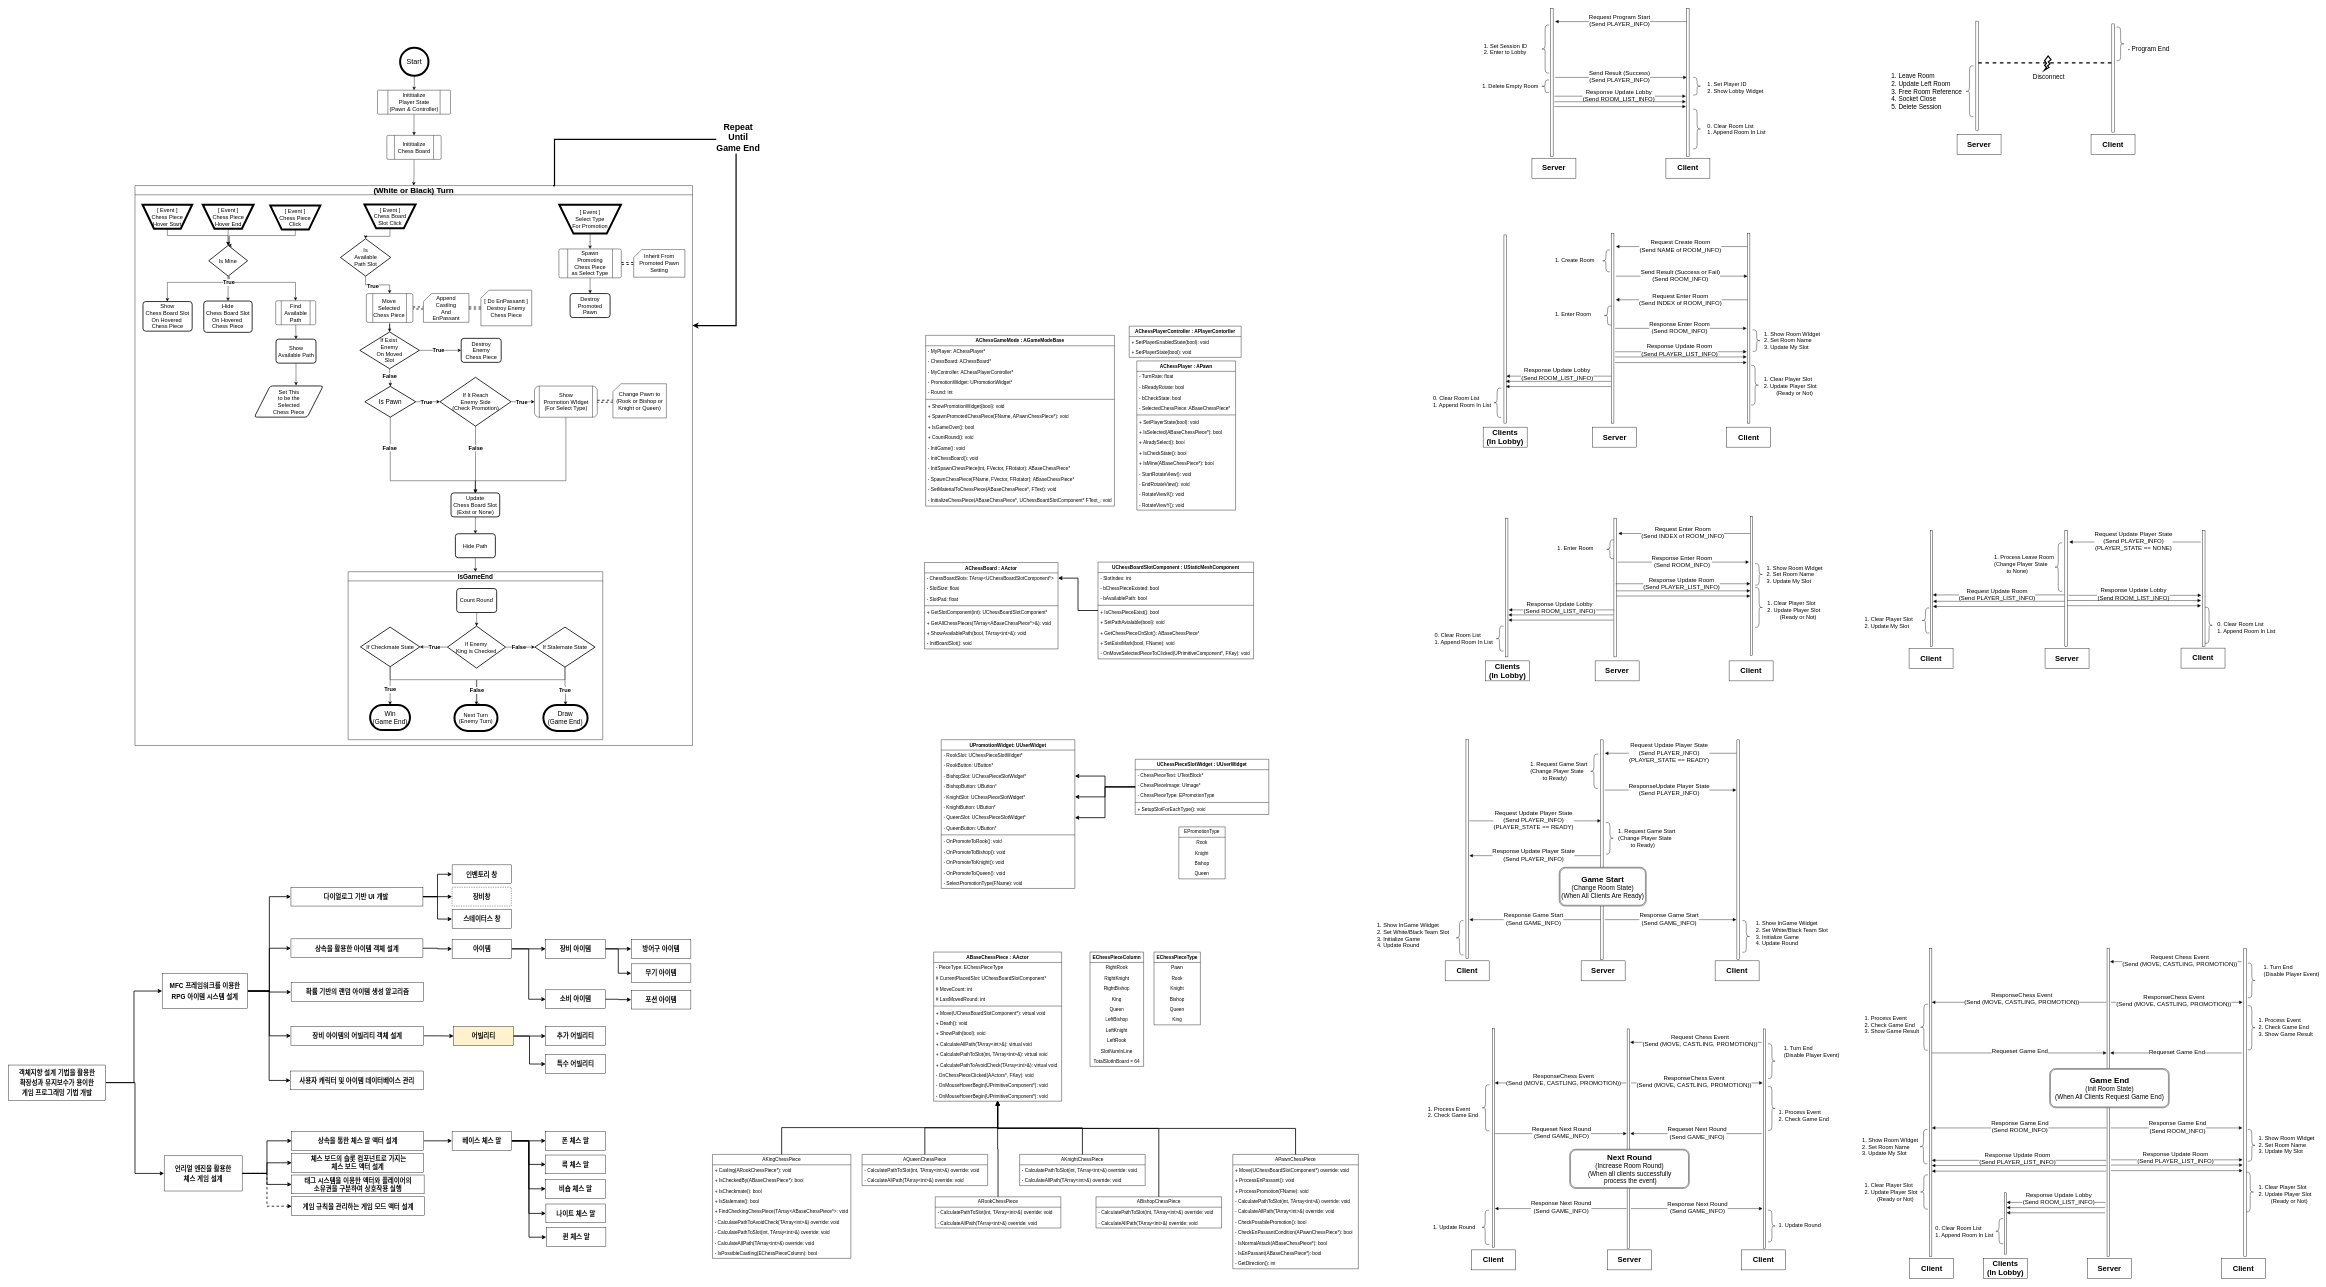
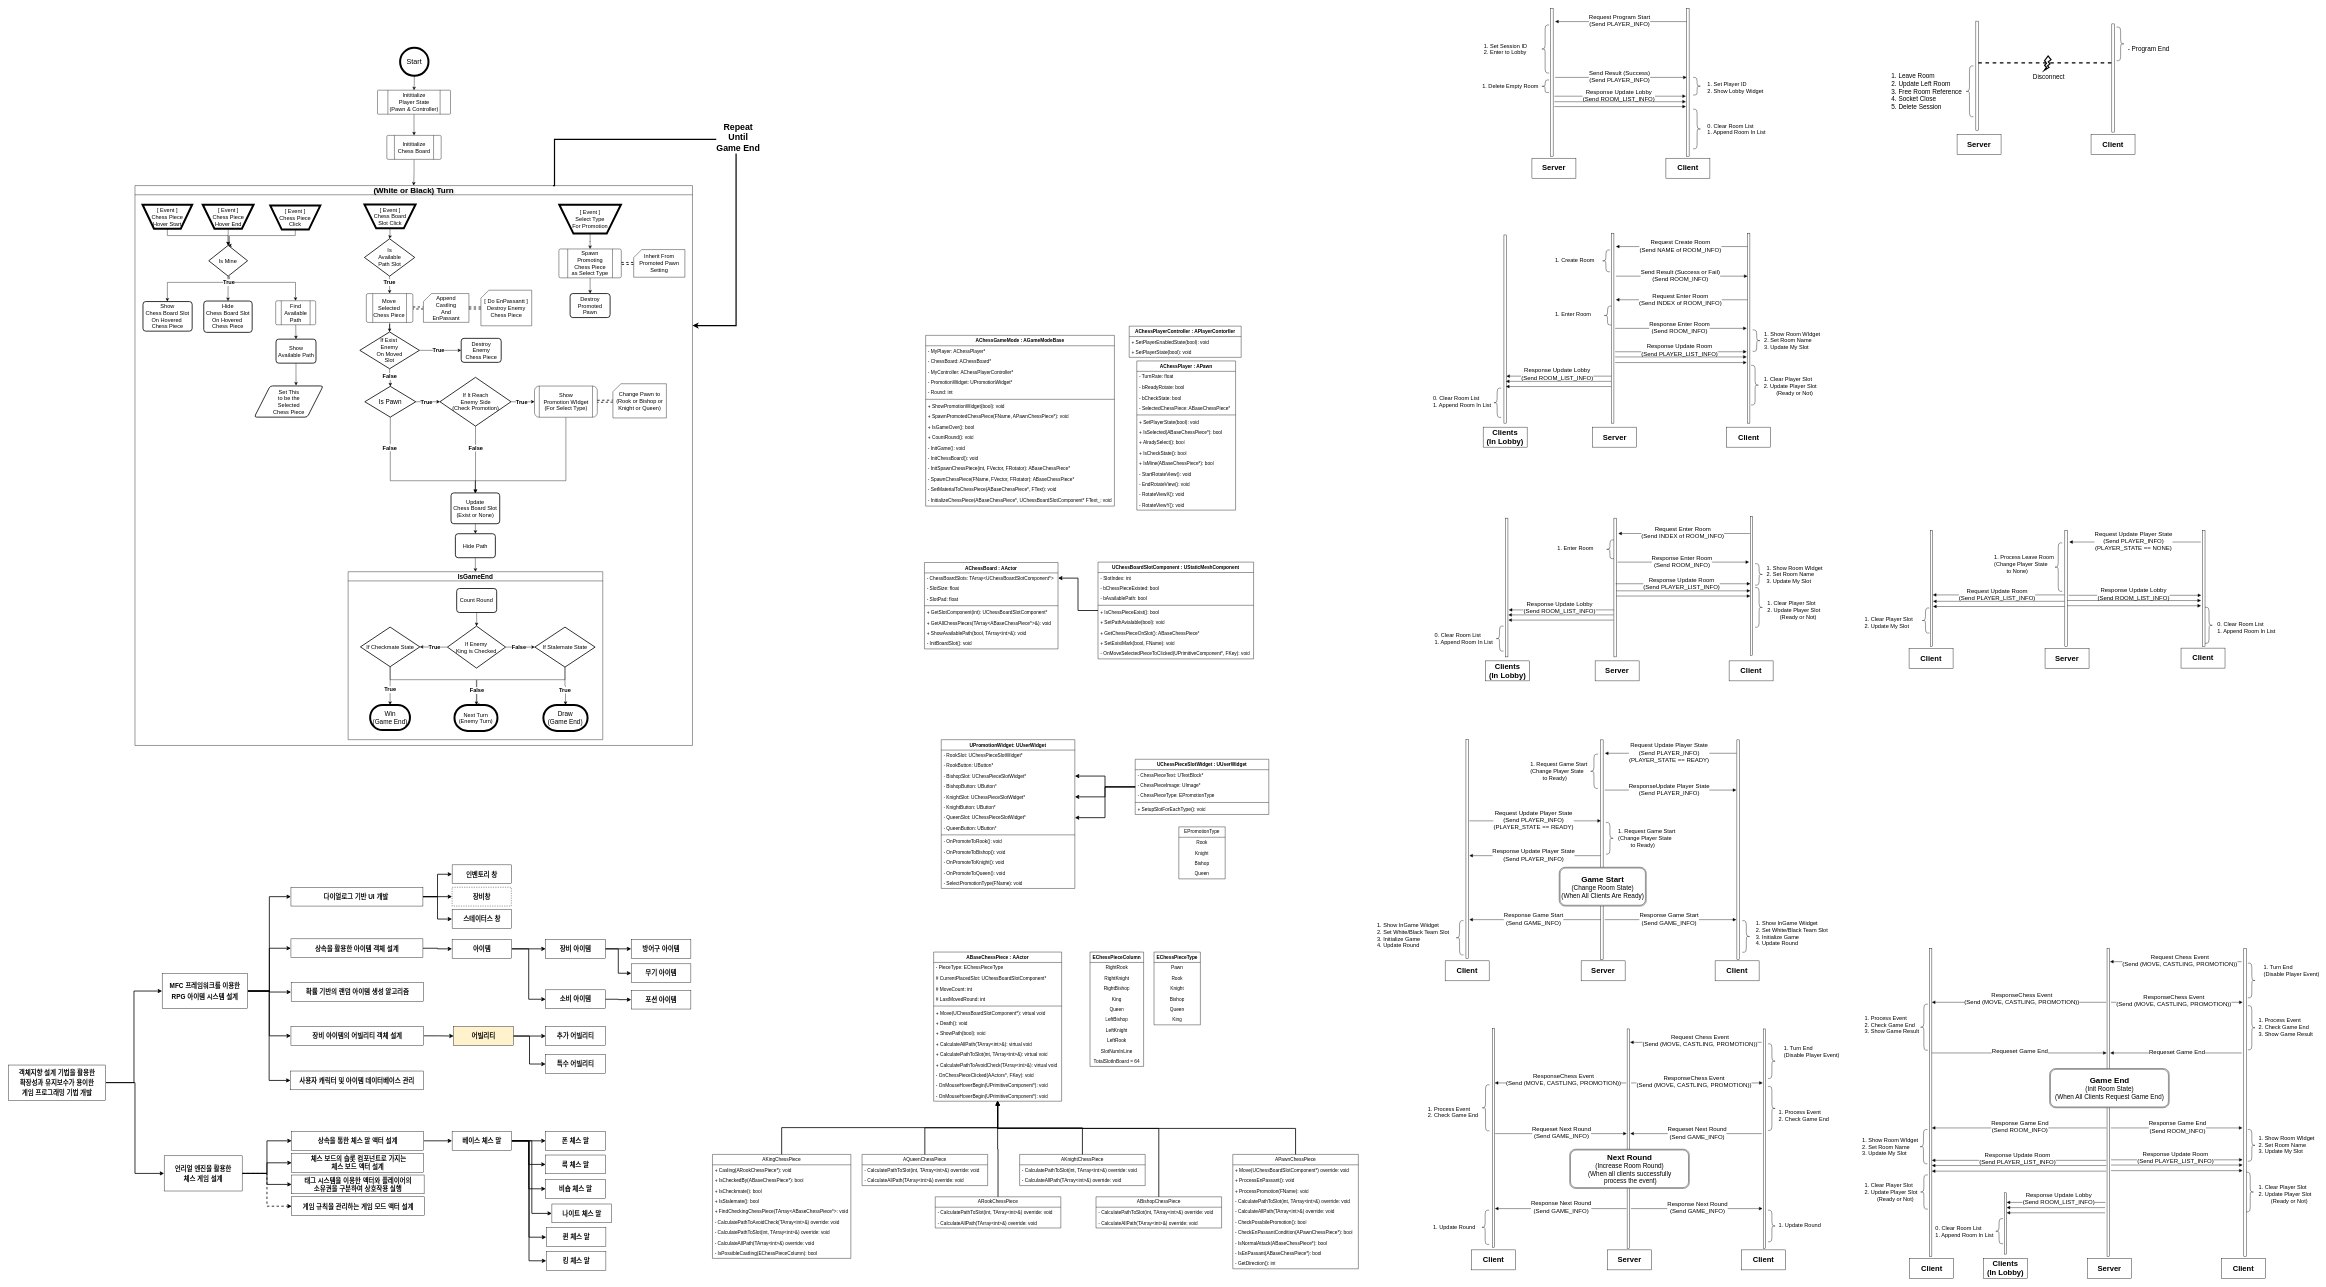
(366, 258) -> (390, 258)
(475, 505) -> (475, 508)
(576, 1214) -> (582, 1214)
none -> (534, 1261)
none -> (576, 1261)
